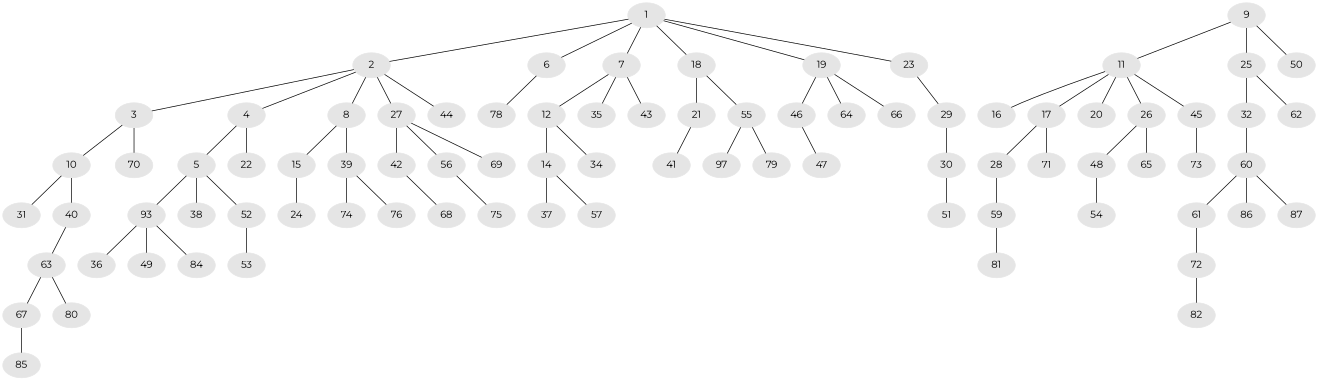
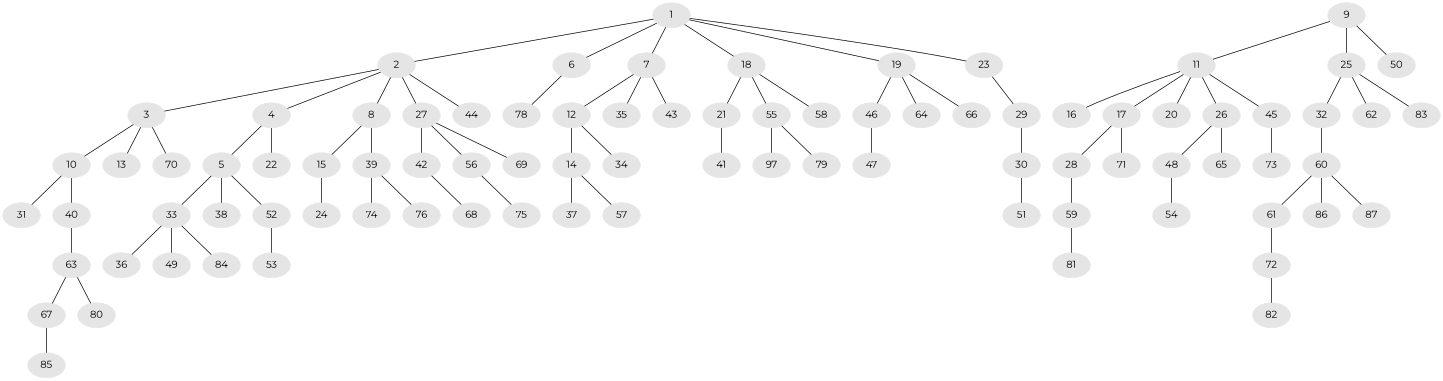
none -> (822, 115)
none -> (1422, 115)
none -> (122, 165)
(147, 215) -> (172, 215)
